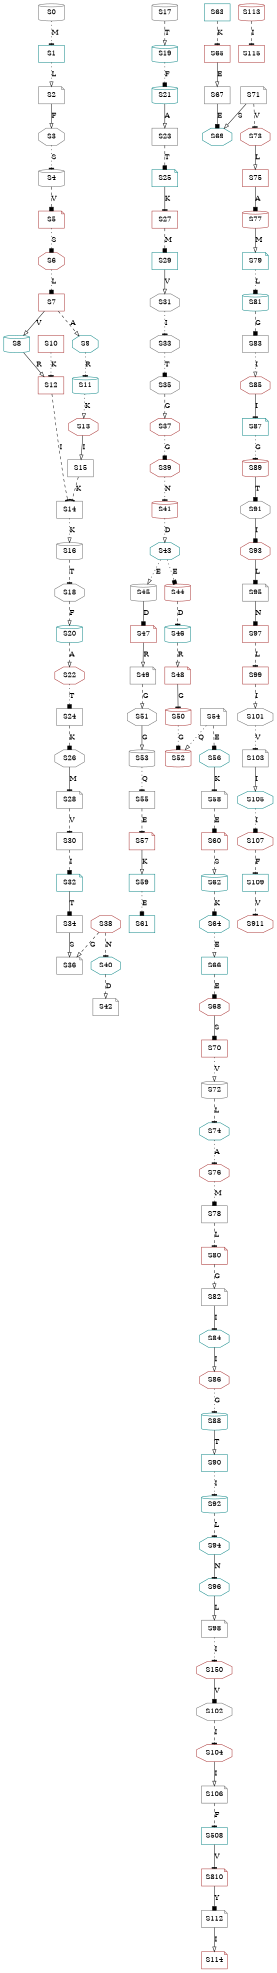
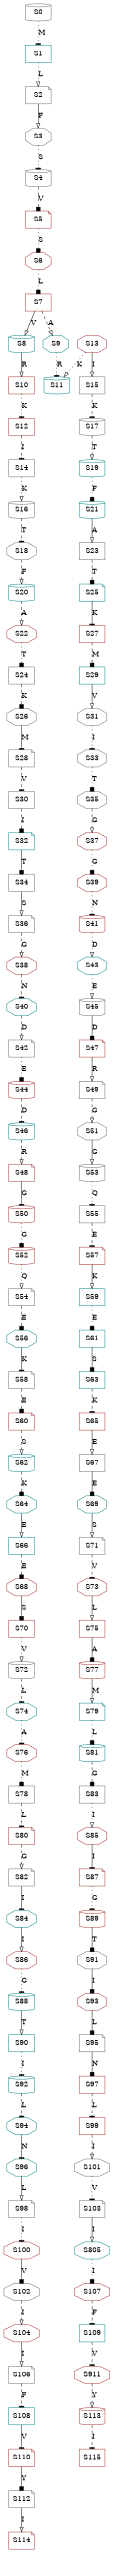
(237, 114) -> (92, 1523)
(32, 363) -> (22, 362)
(84, 404) -> (76, 363)
(255, 427) -> (92, 1877)
(75, 488) -> (92, 405)
(171, 570) -> (22, 1067)
(197, 736) -> (22, 1274)
(255, 800) -> (92, 2250)
(89, 943) -> (22, 943)
(214, 943) -> (22, 1523)
none -> (92, 1357)
(214, 1670) -> (22, 2250)
(214, 1731) -> (22, 2310)
(214, 1836) -> (22, 2416)
(214, 1877) -> (22, 2458)
none -> (92, 2393)
